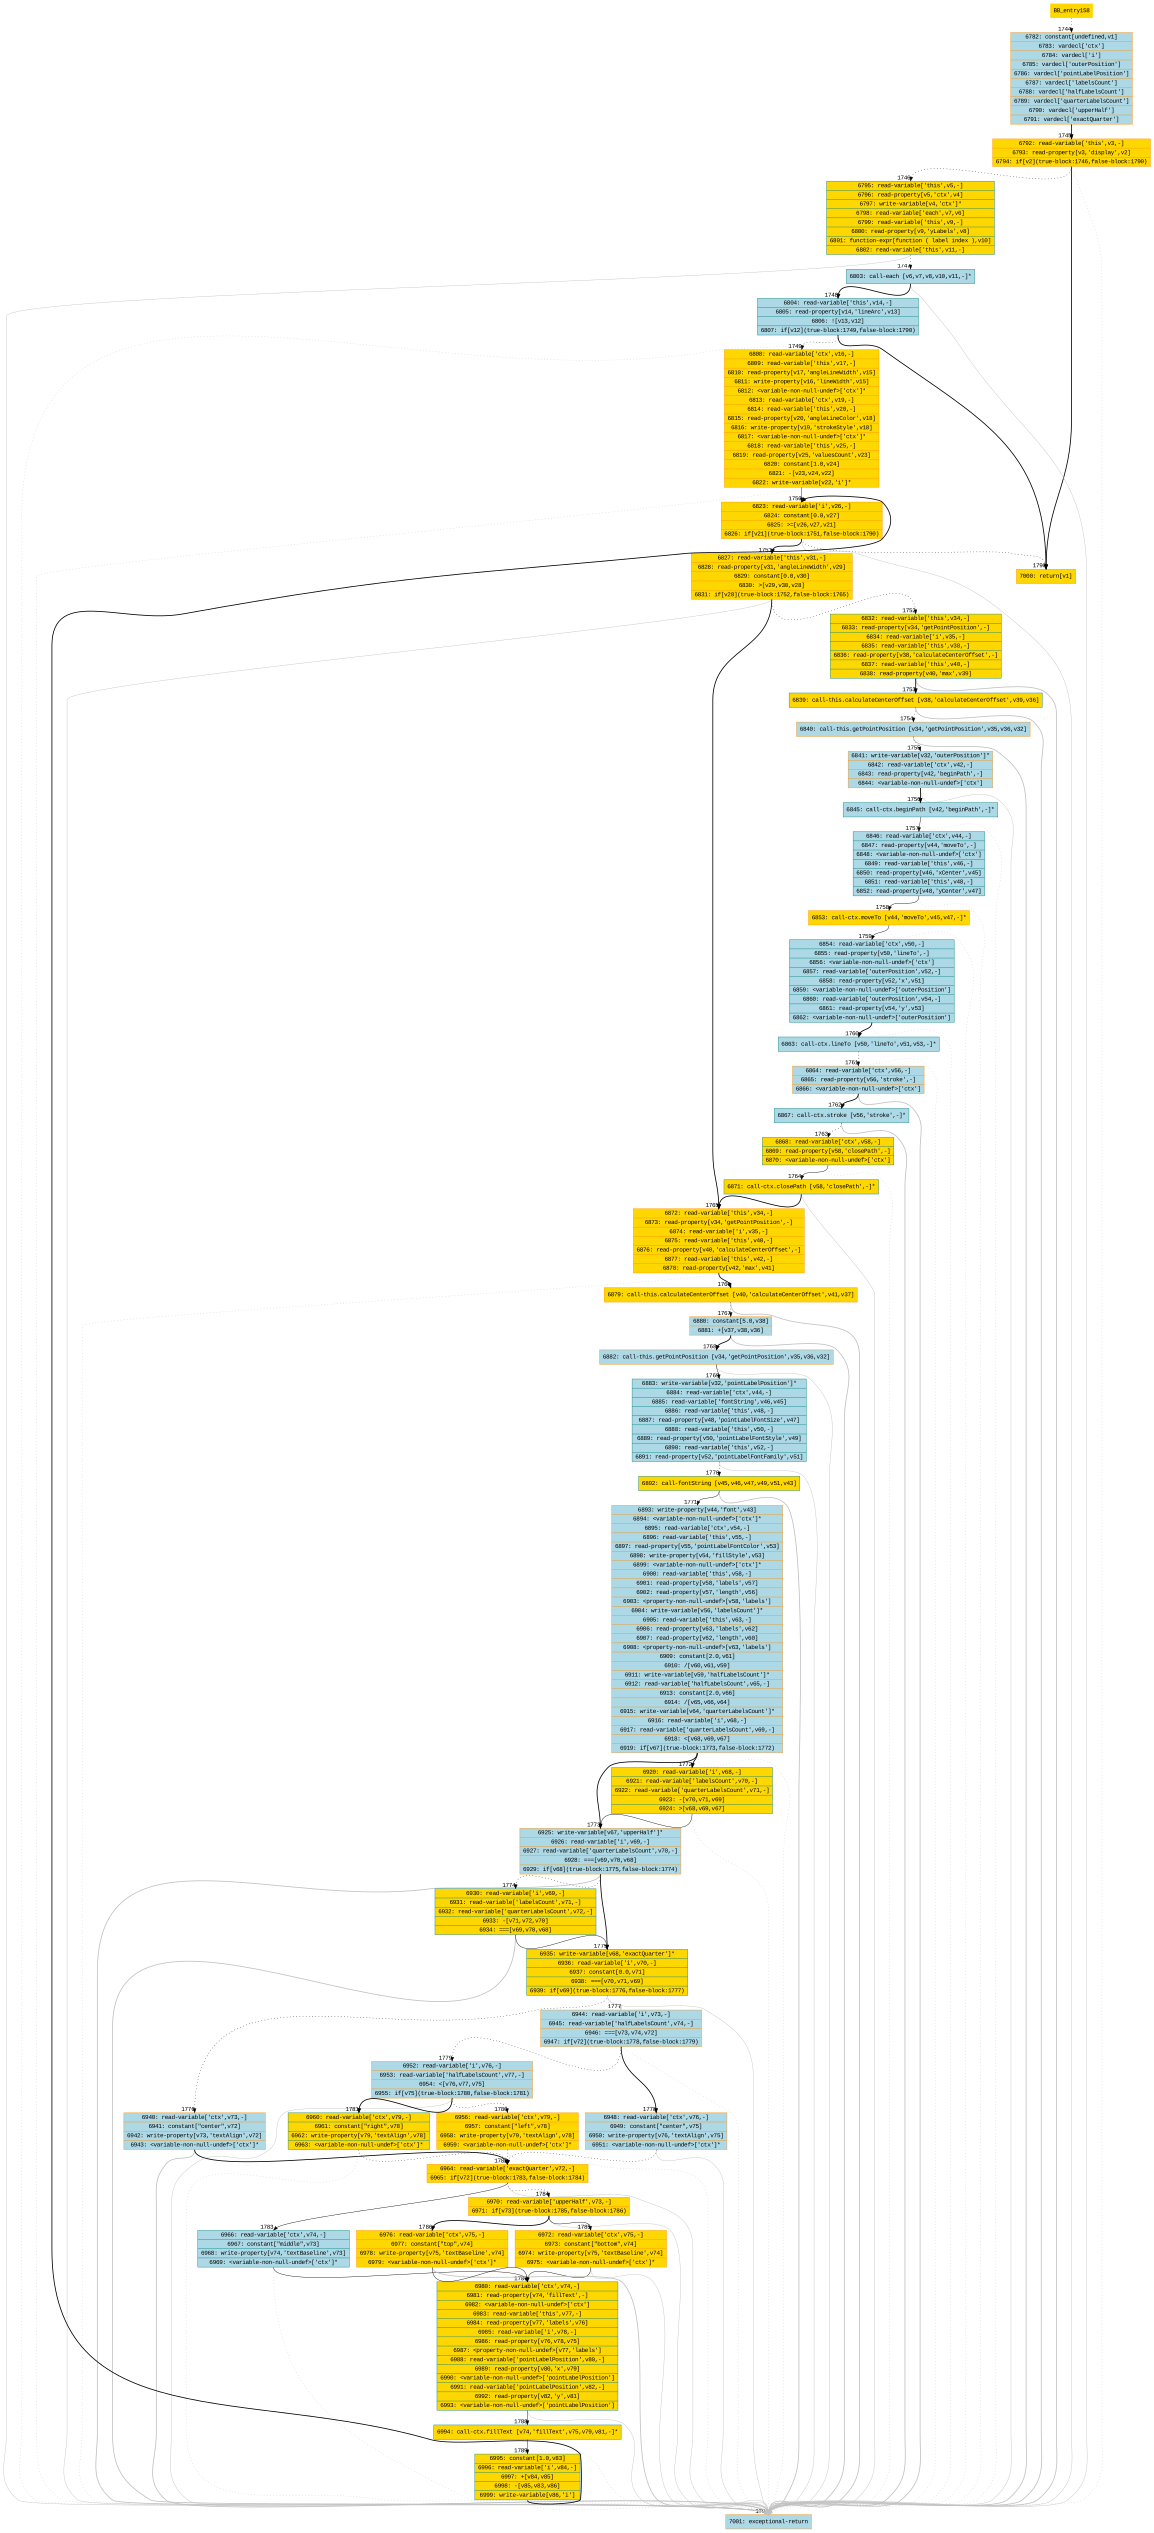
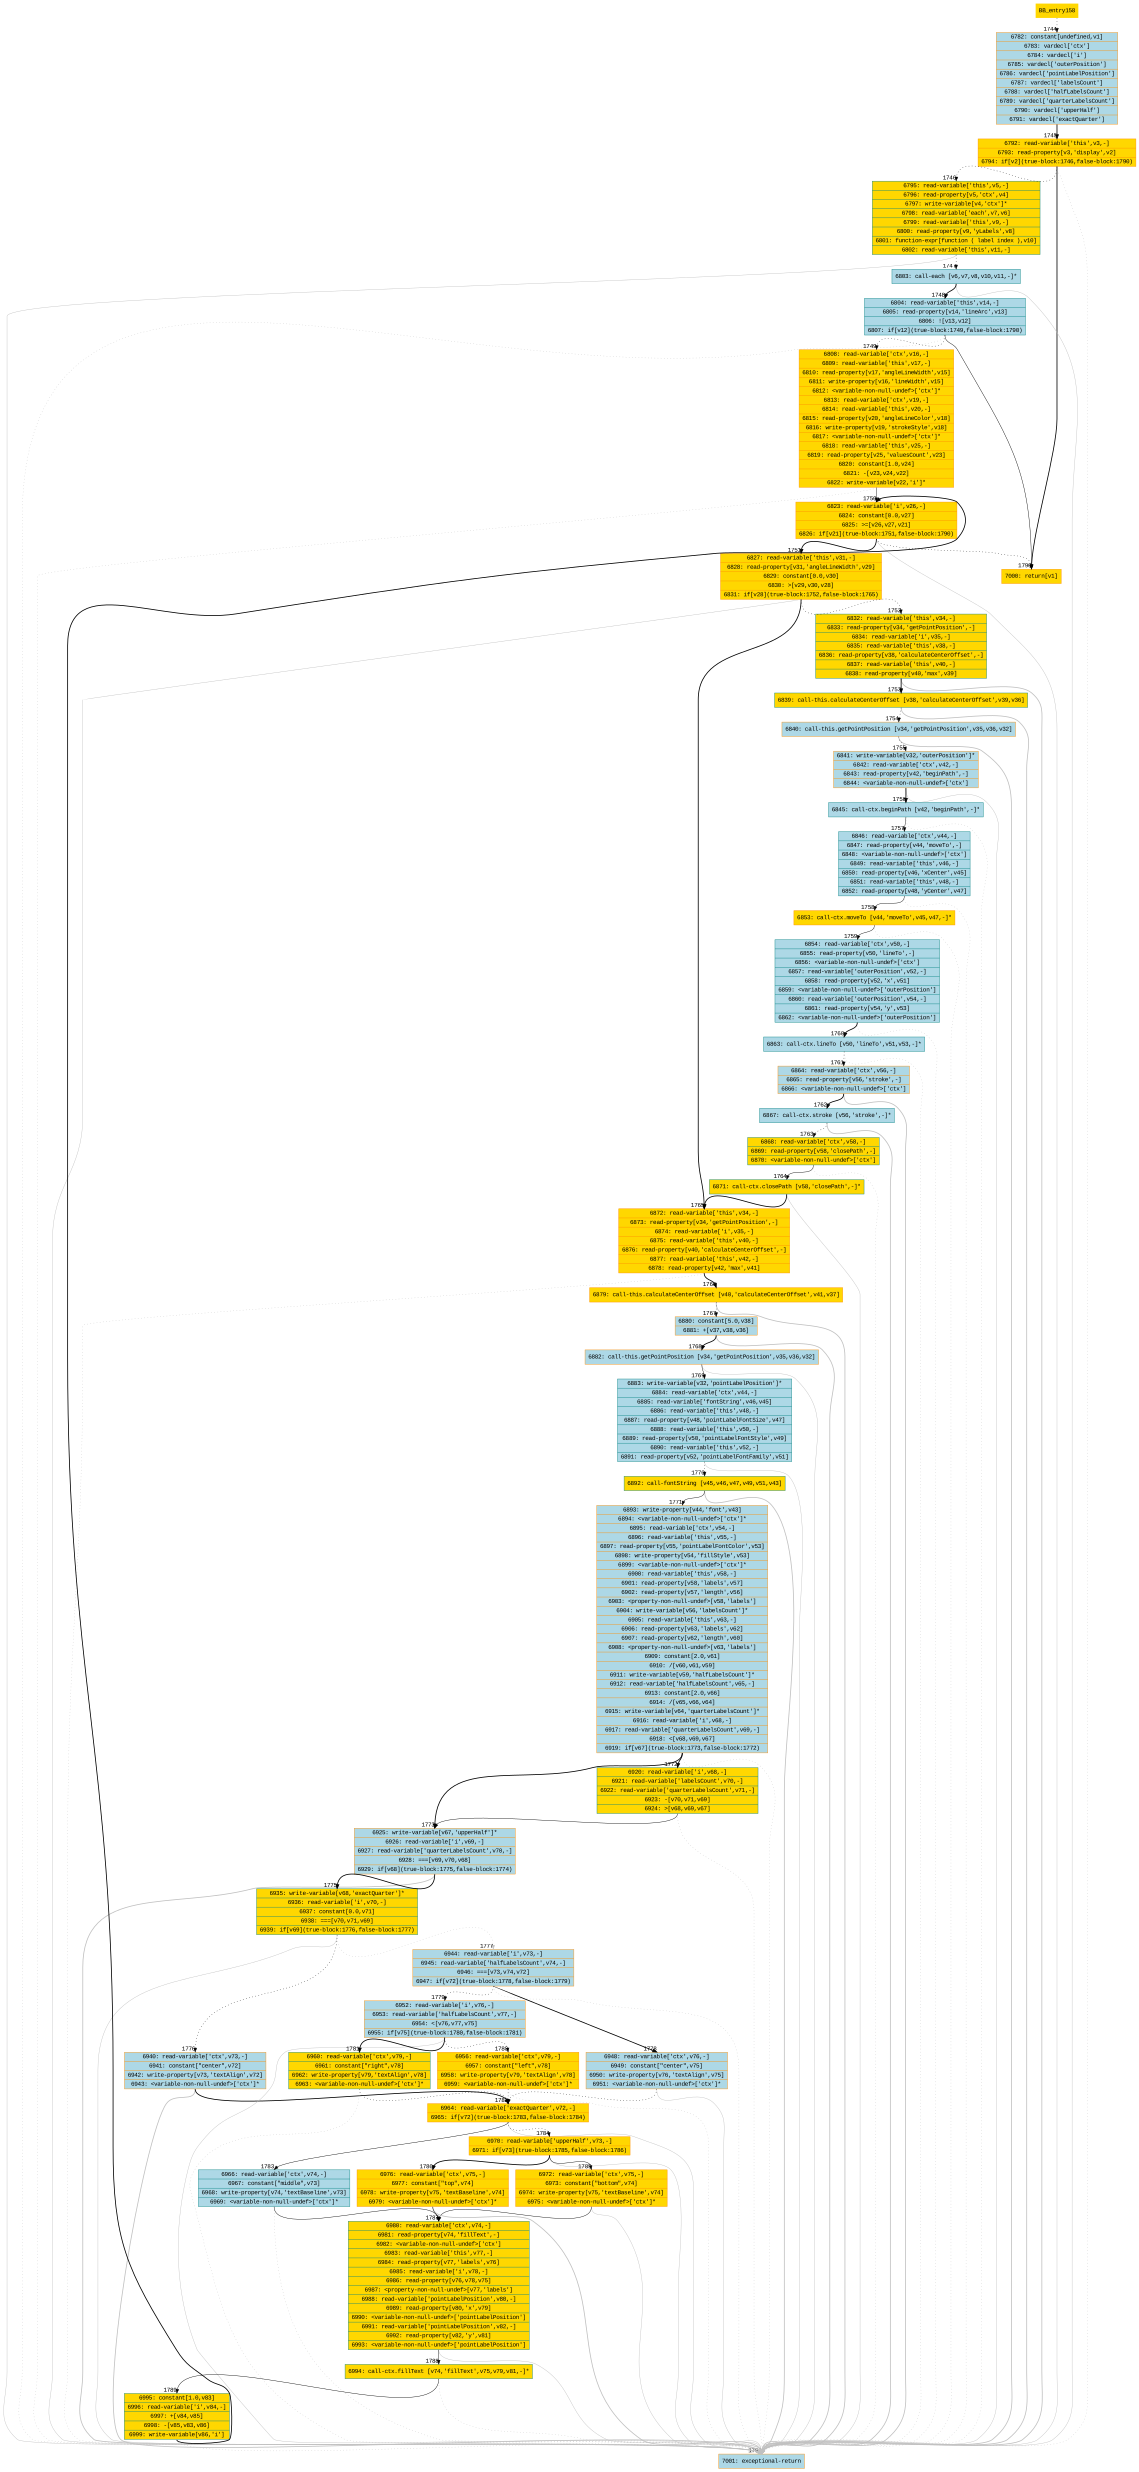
(977, 418) -> (1008, 442)
(515, 1912) -> none
